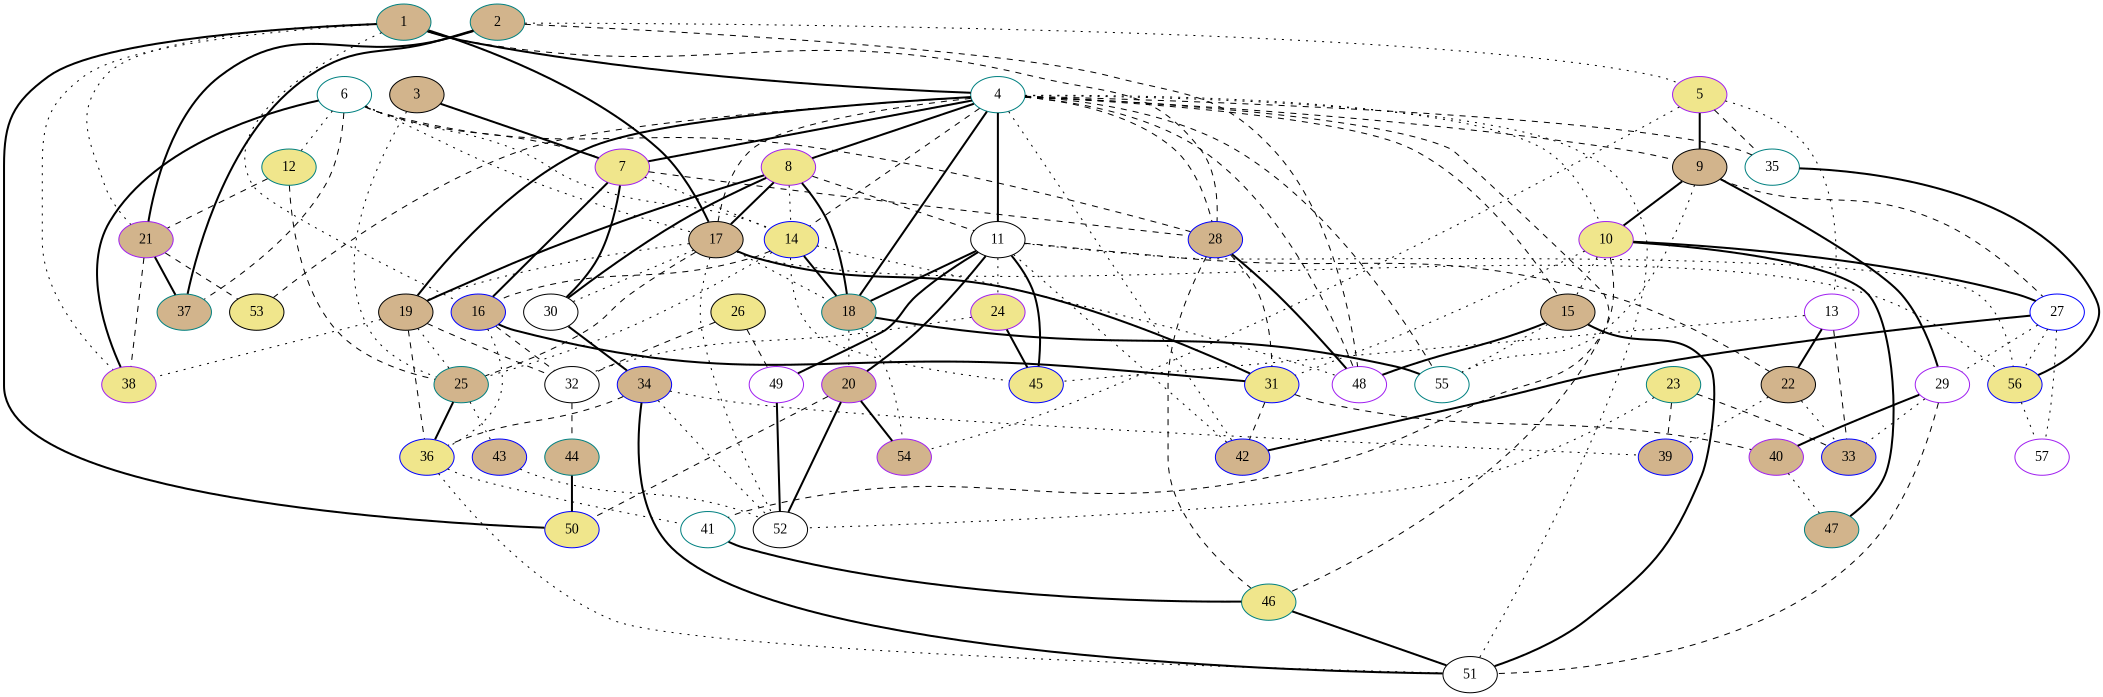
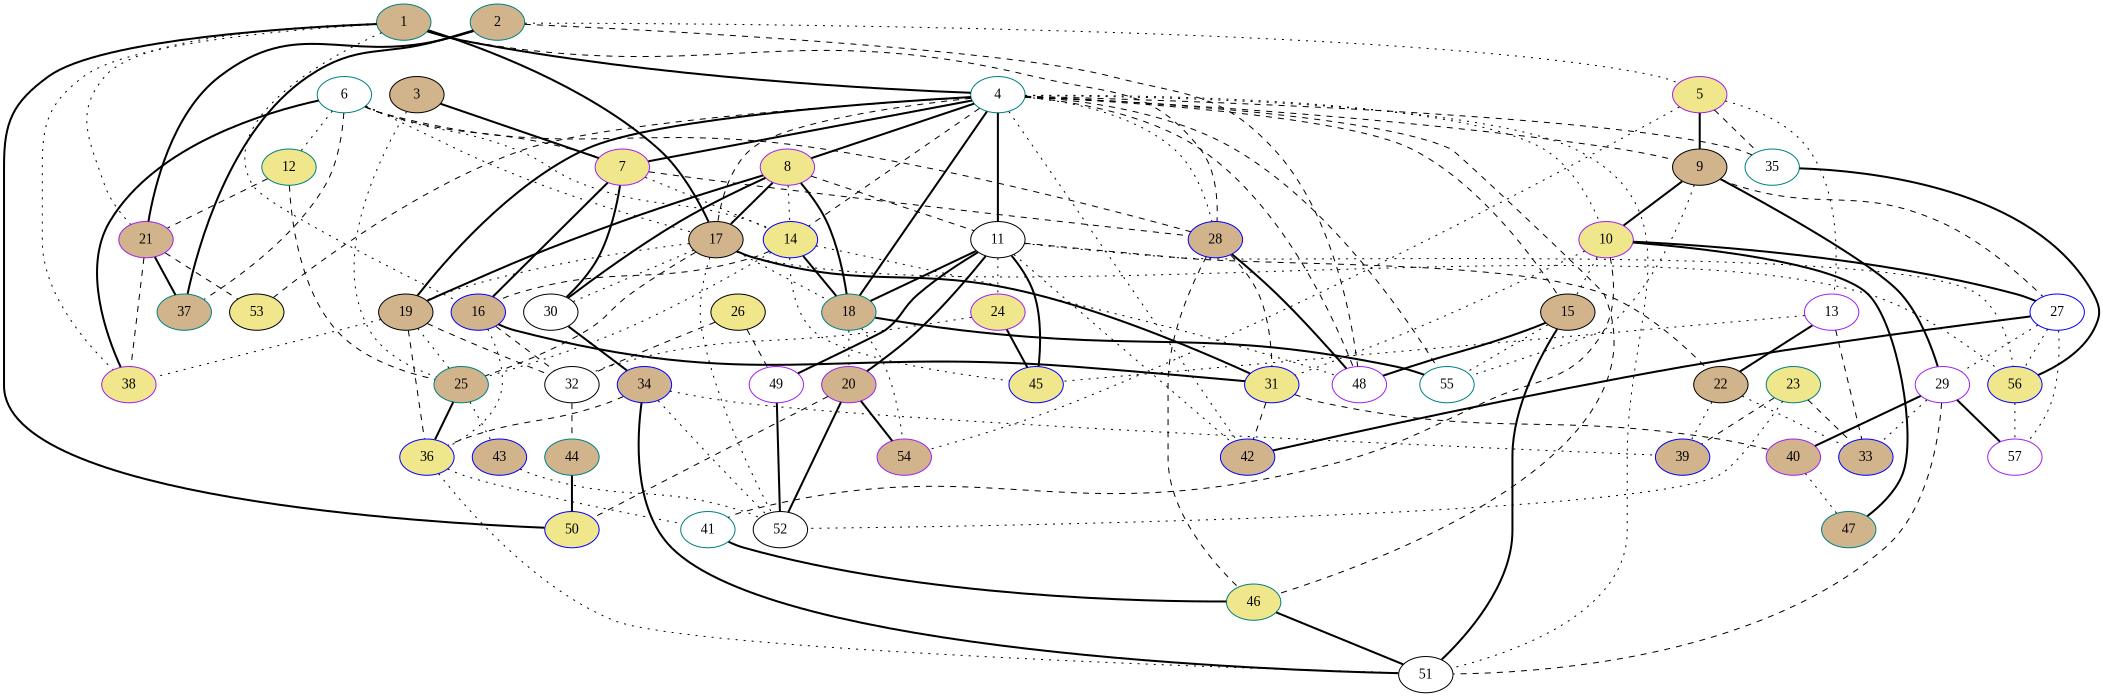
(1142, 128) -> (1142, 128)
none -> (1979, 421)
